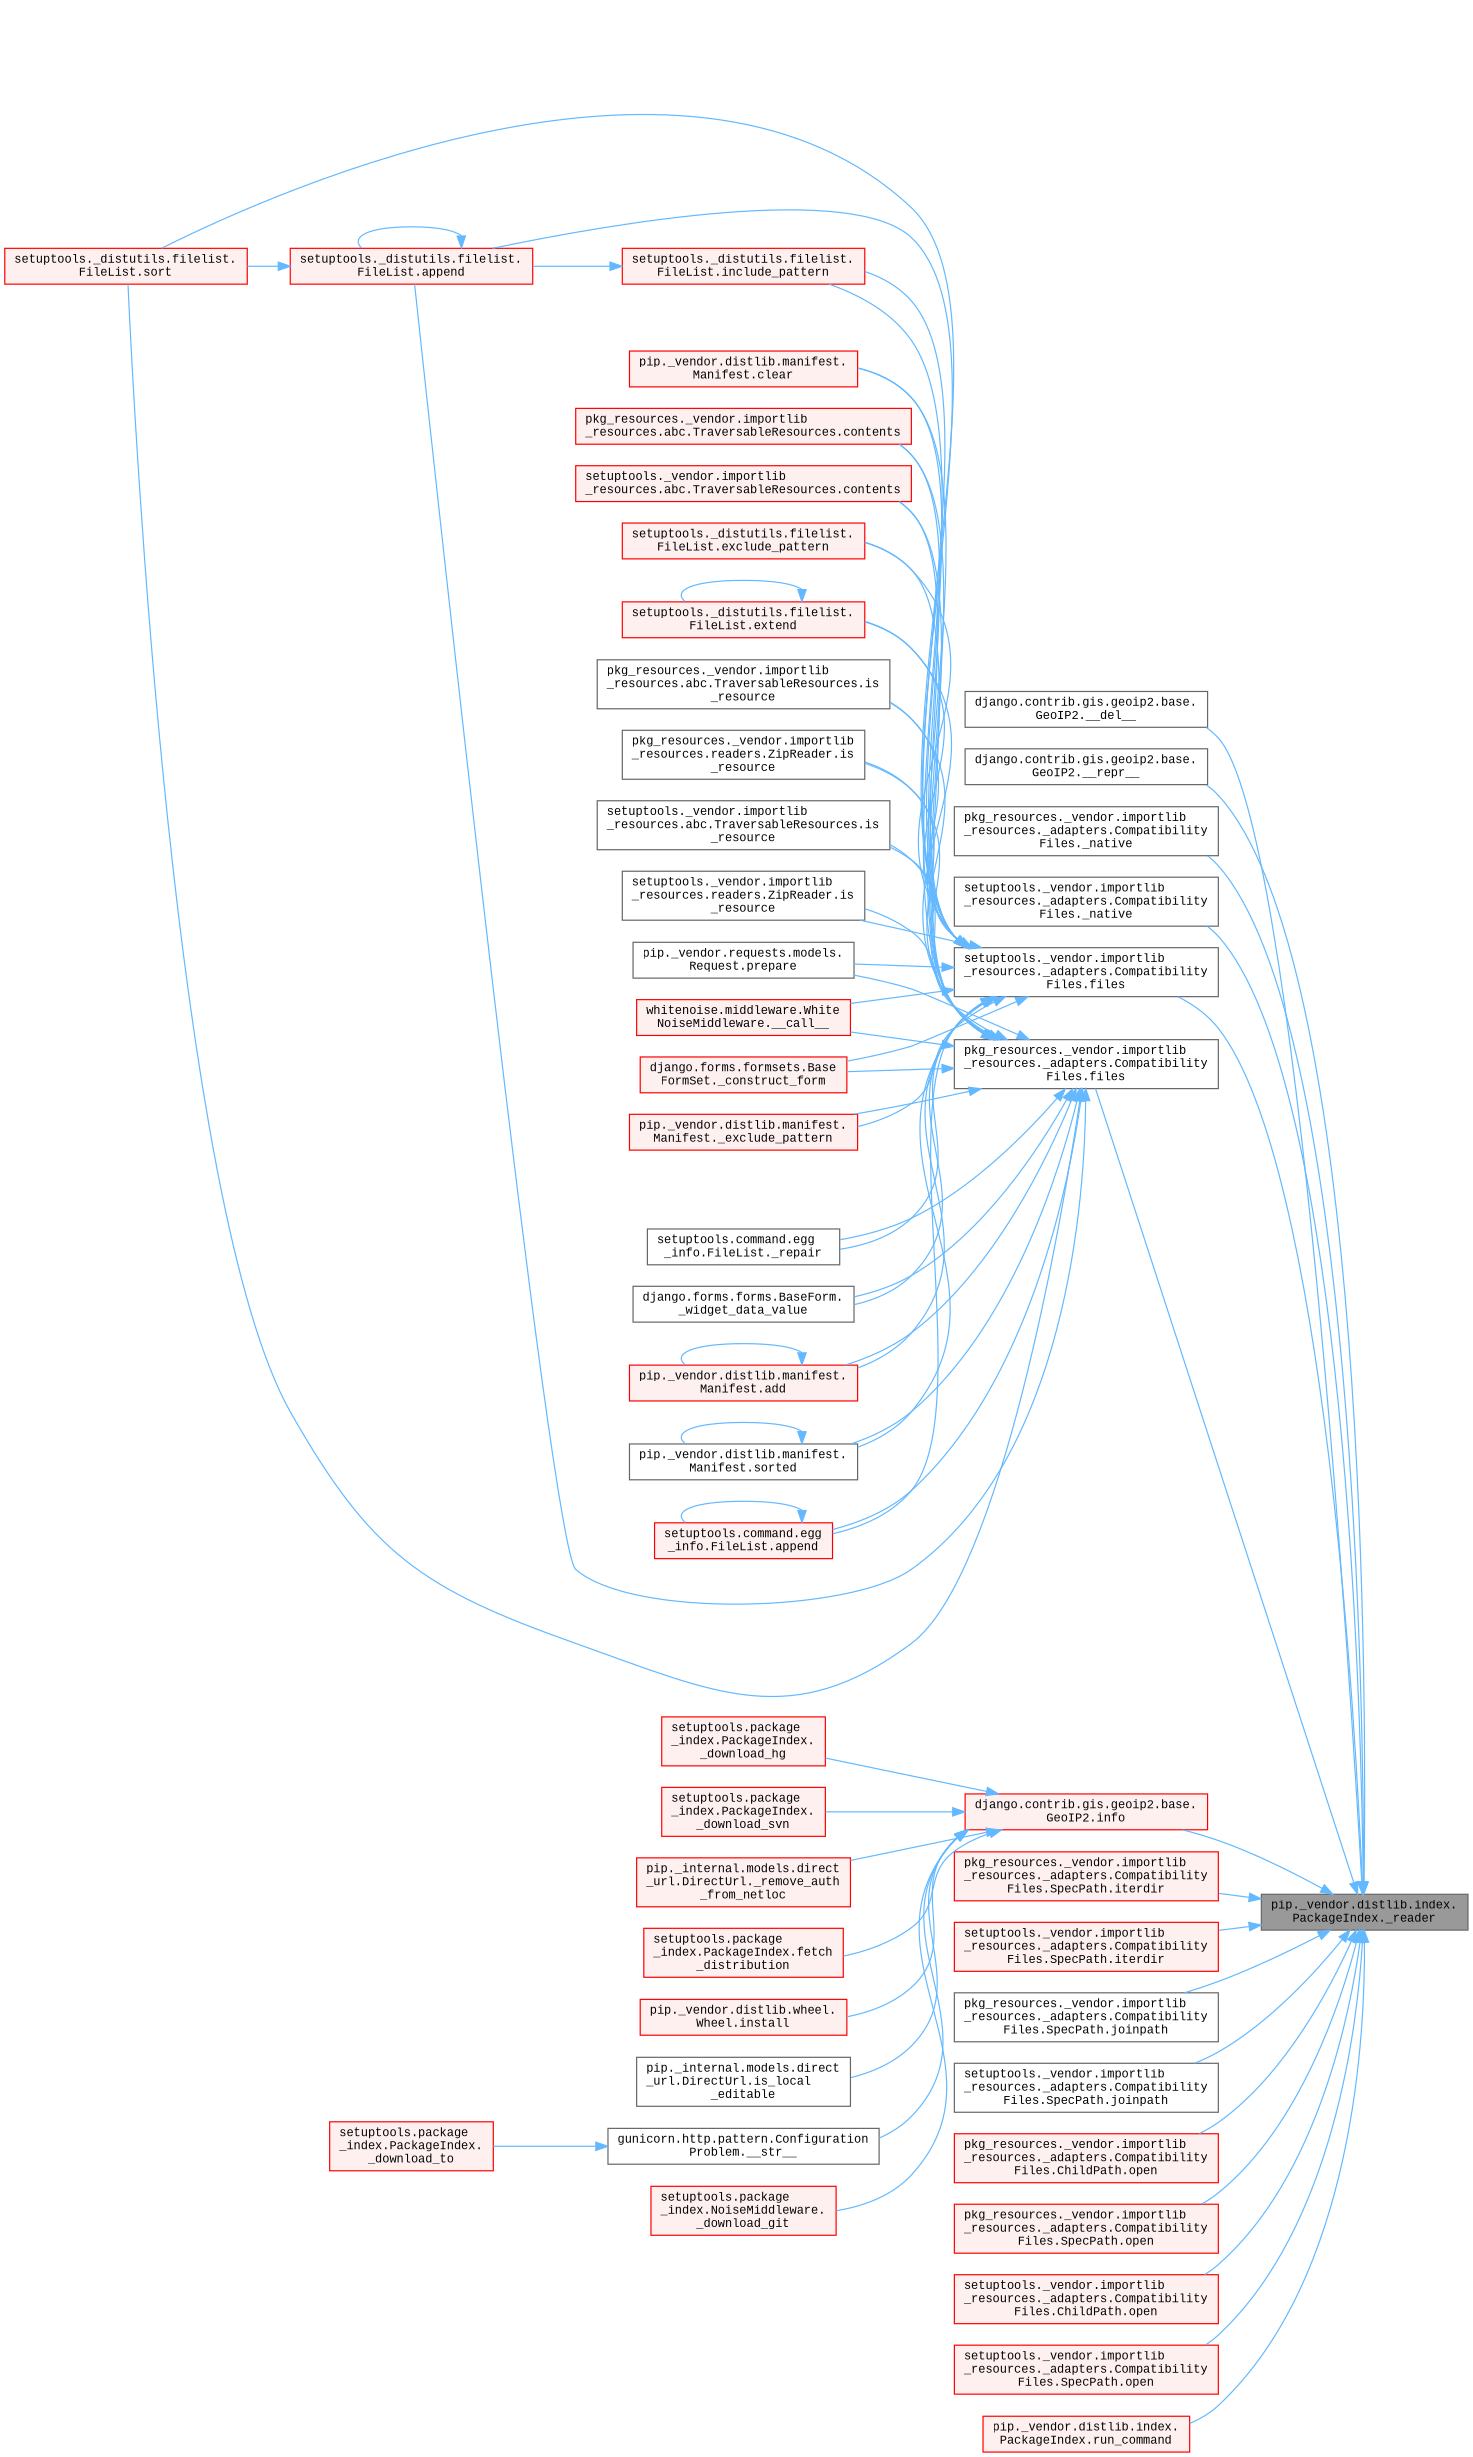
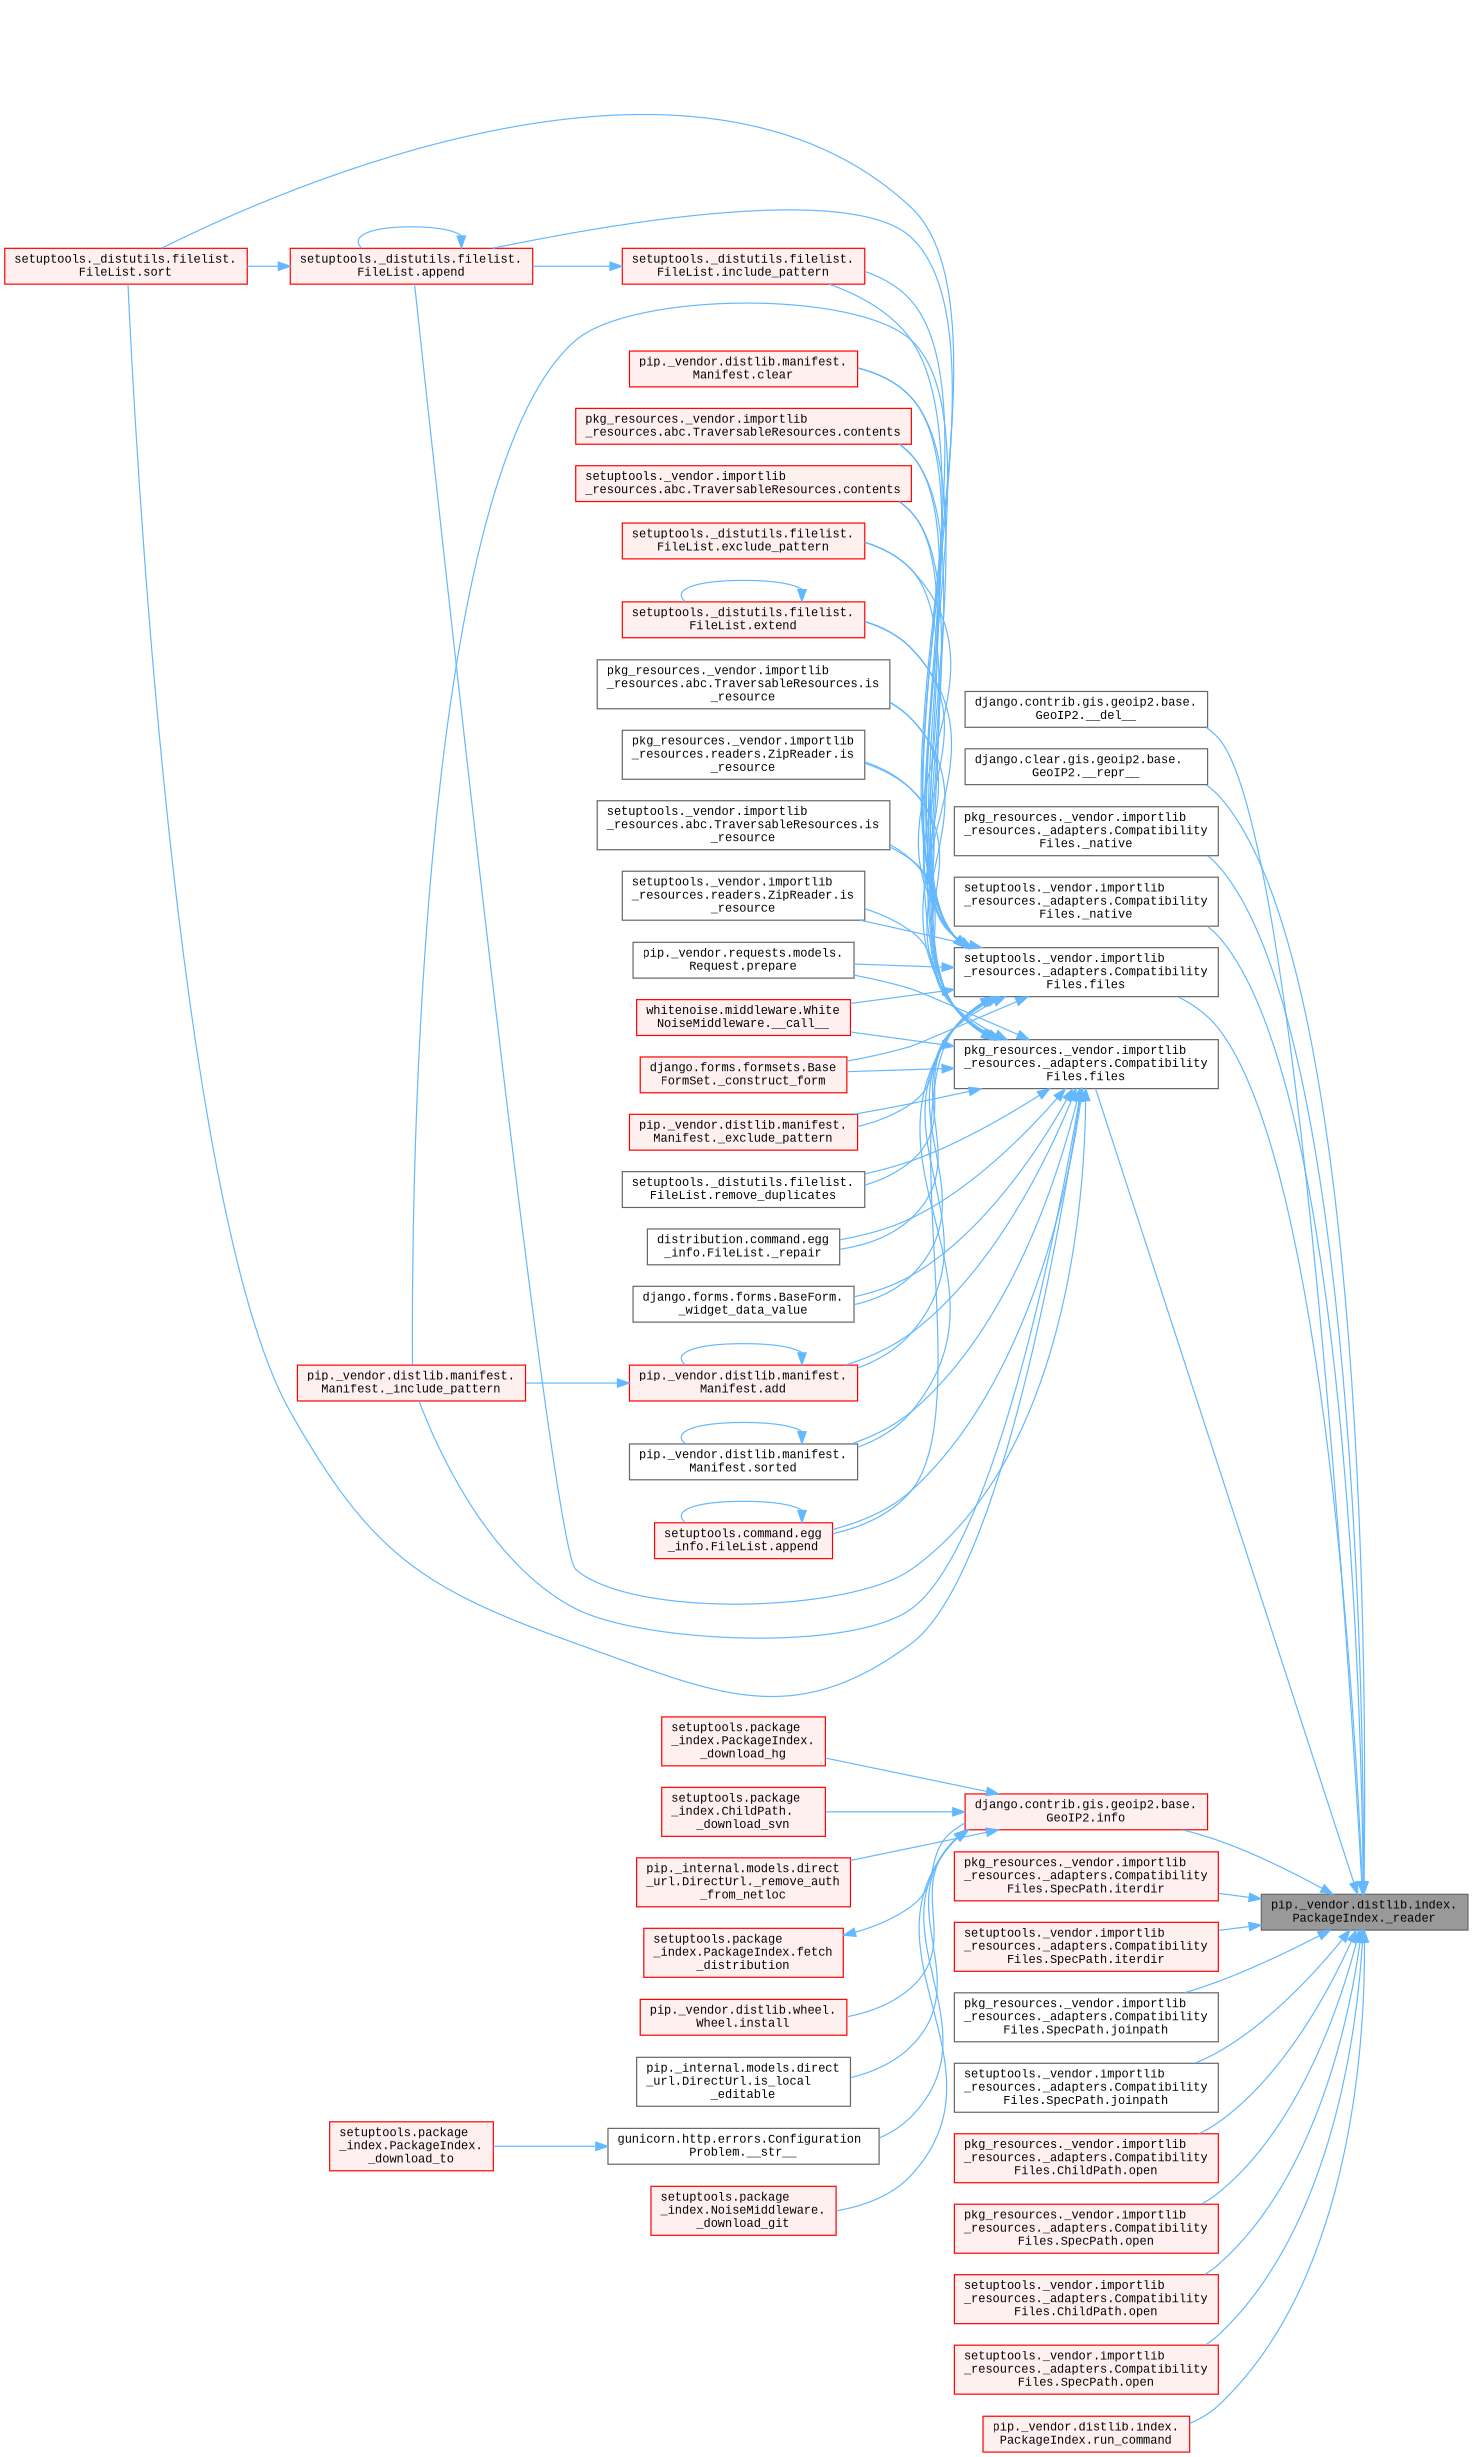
(1086, 767) -> (1086, 767)
none -> (744, 1190)
(744, 1247) -> (744, 1247)
none -> (411, 1383)
(744, 1812) -> (744, 1812)
(909, 1929) -> (914, 1904)
(744, 2146) -> (744, 2146)
